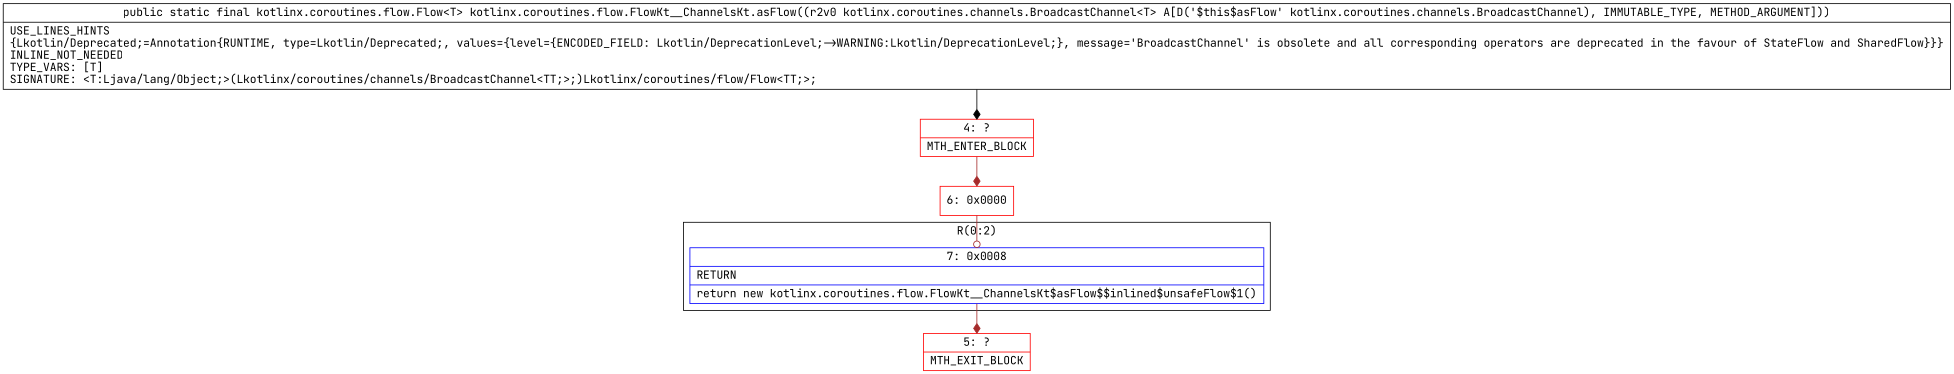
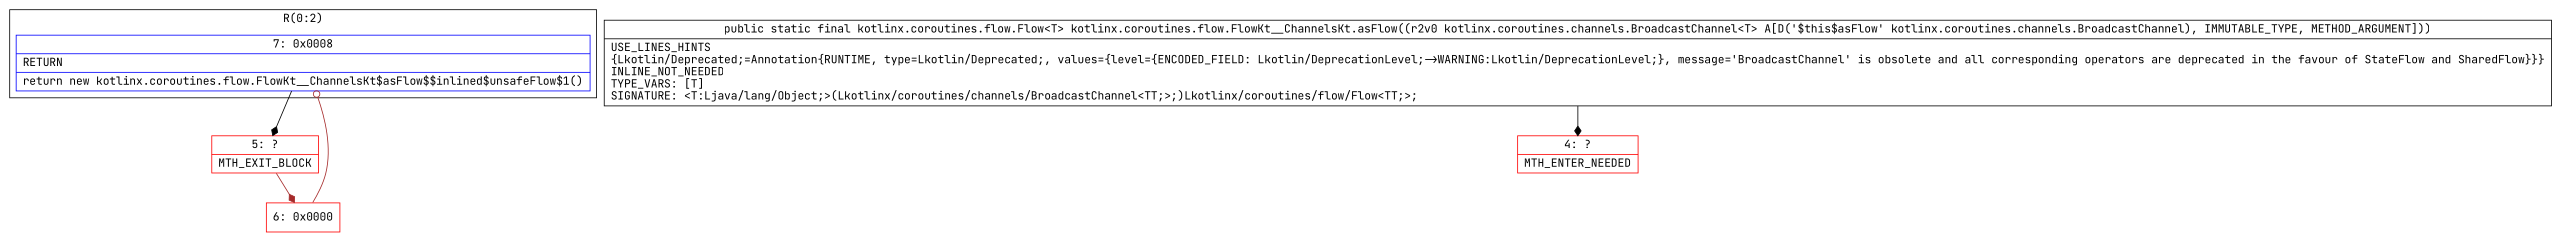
(977, 147) -> (1578, 163)
(977, 166) -> (283, 184)
(977, 316) -> (284, 109)
